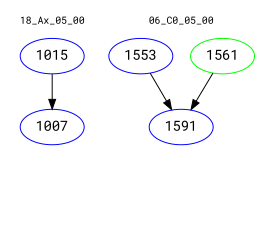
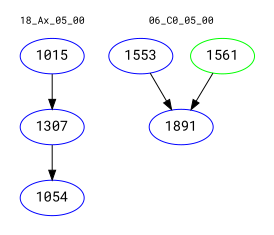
(52, 127) -> (52, 127)
(181, 127) -> (181, 127)
none -> (52, 198)
